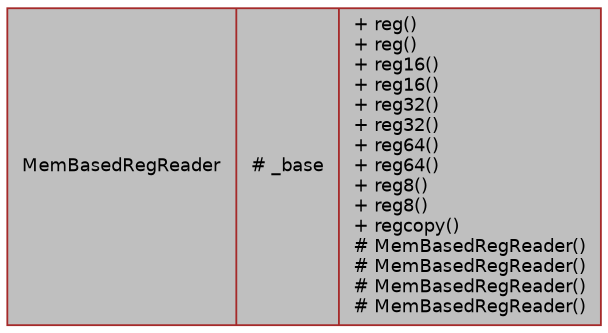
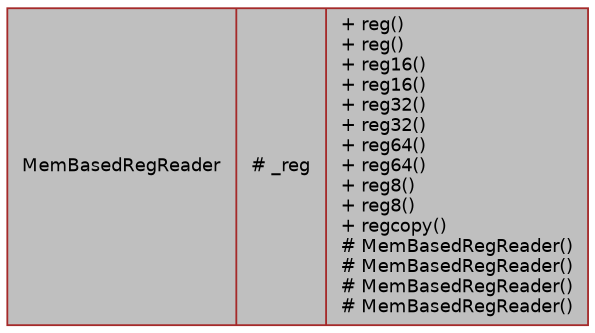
(288, 166) -> (281, 166)
